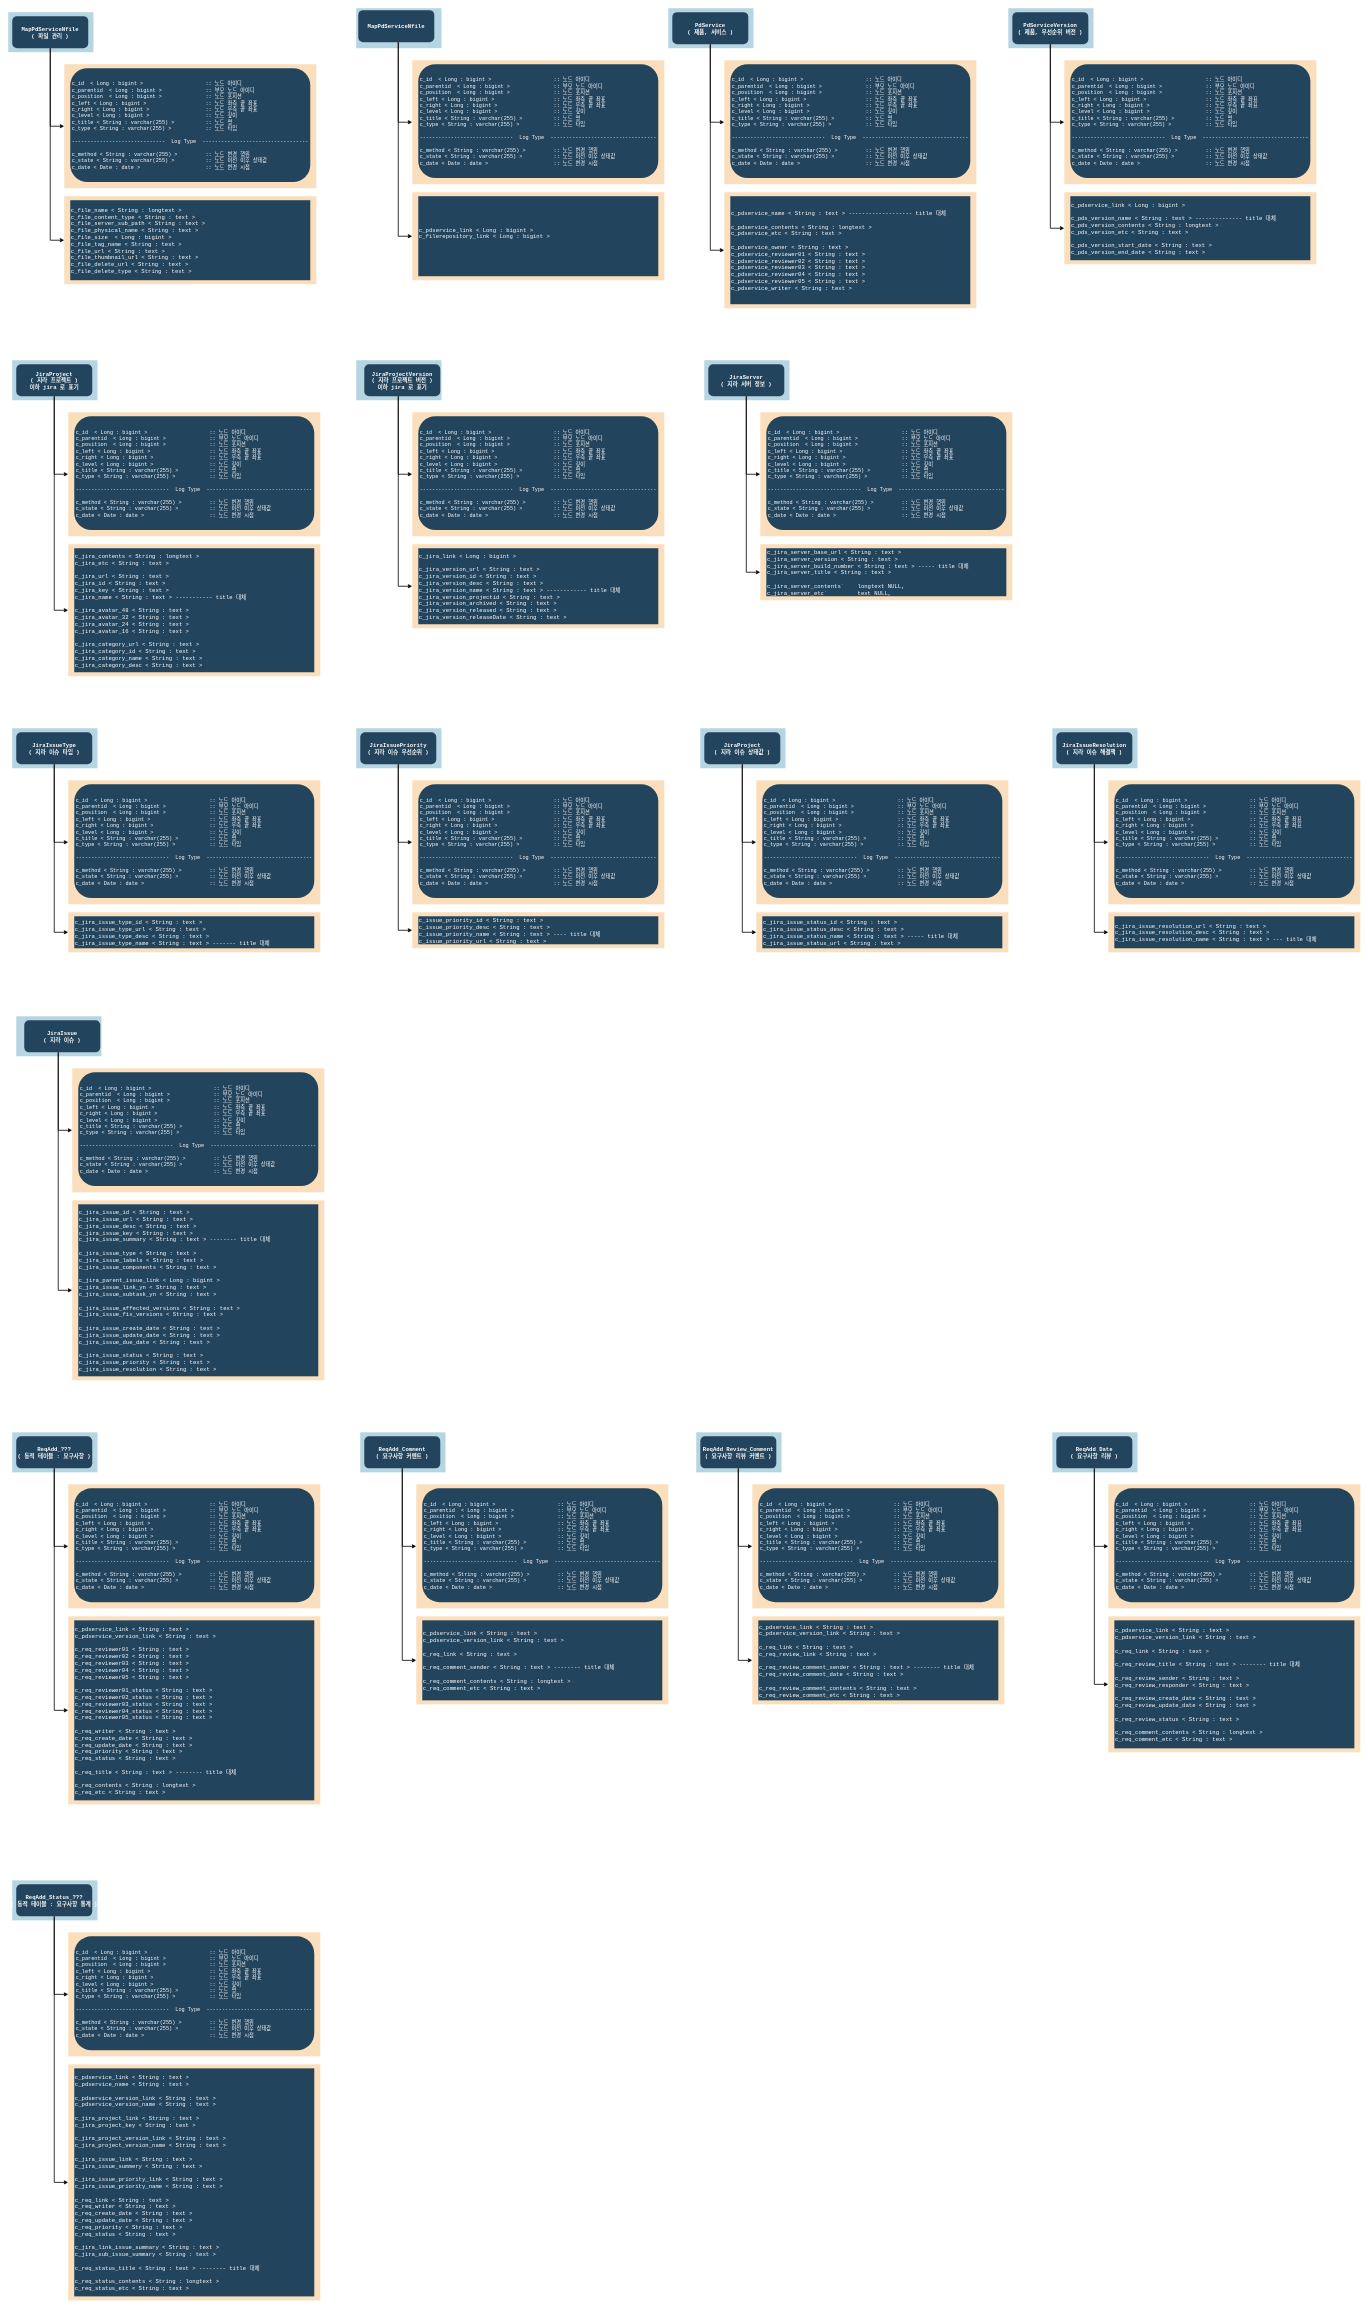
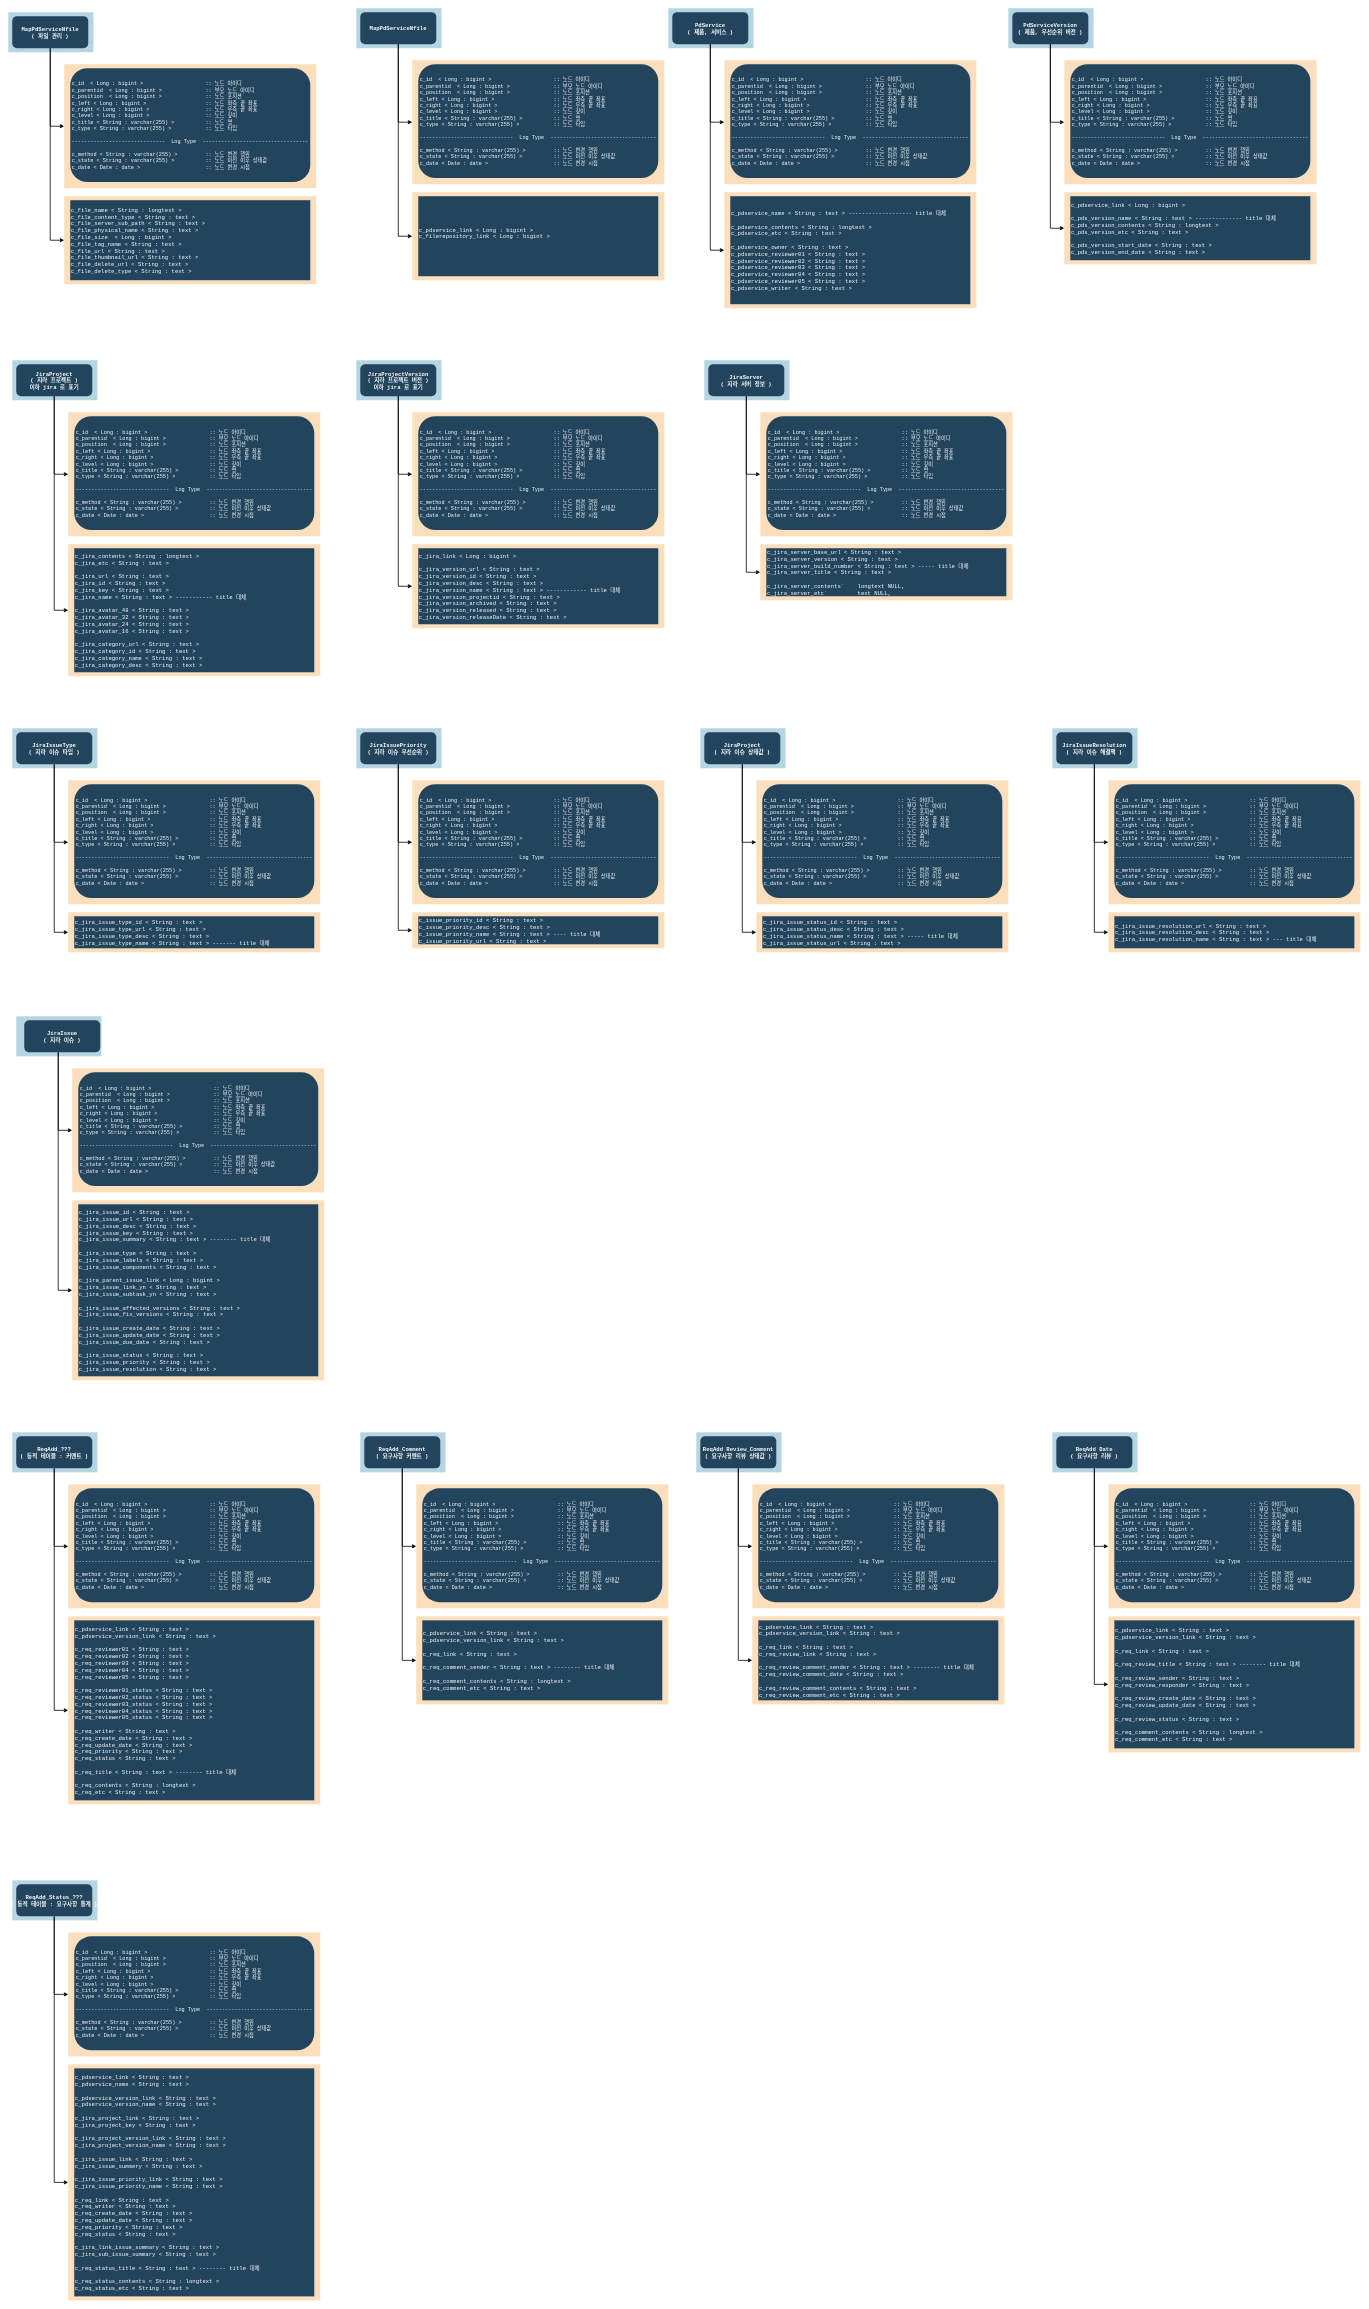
(396, 26) -> (398, 28)
(402, 380) -> (398, 380)
(54, 1449) -> (54, 1449)
(738, 1449) -> (738, 1449)
